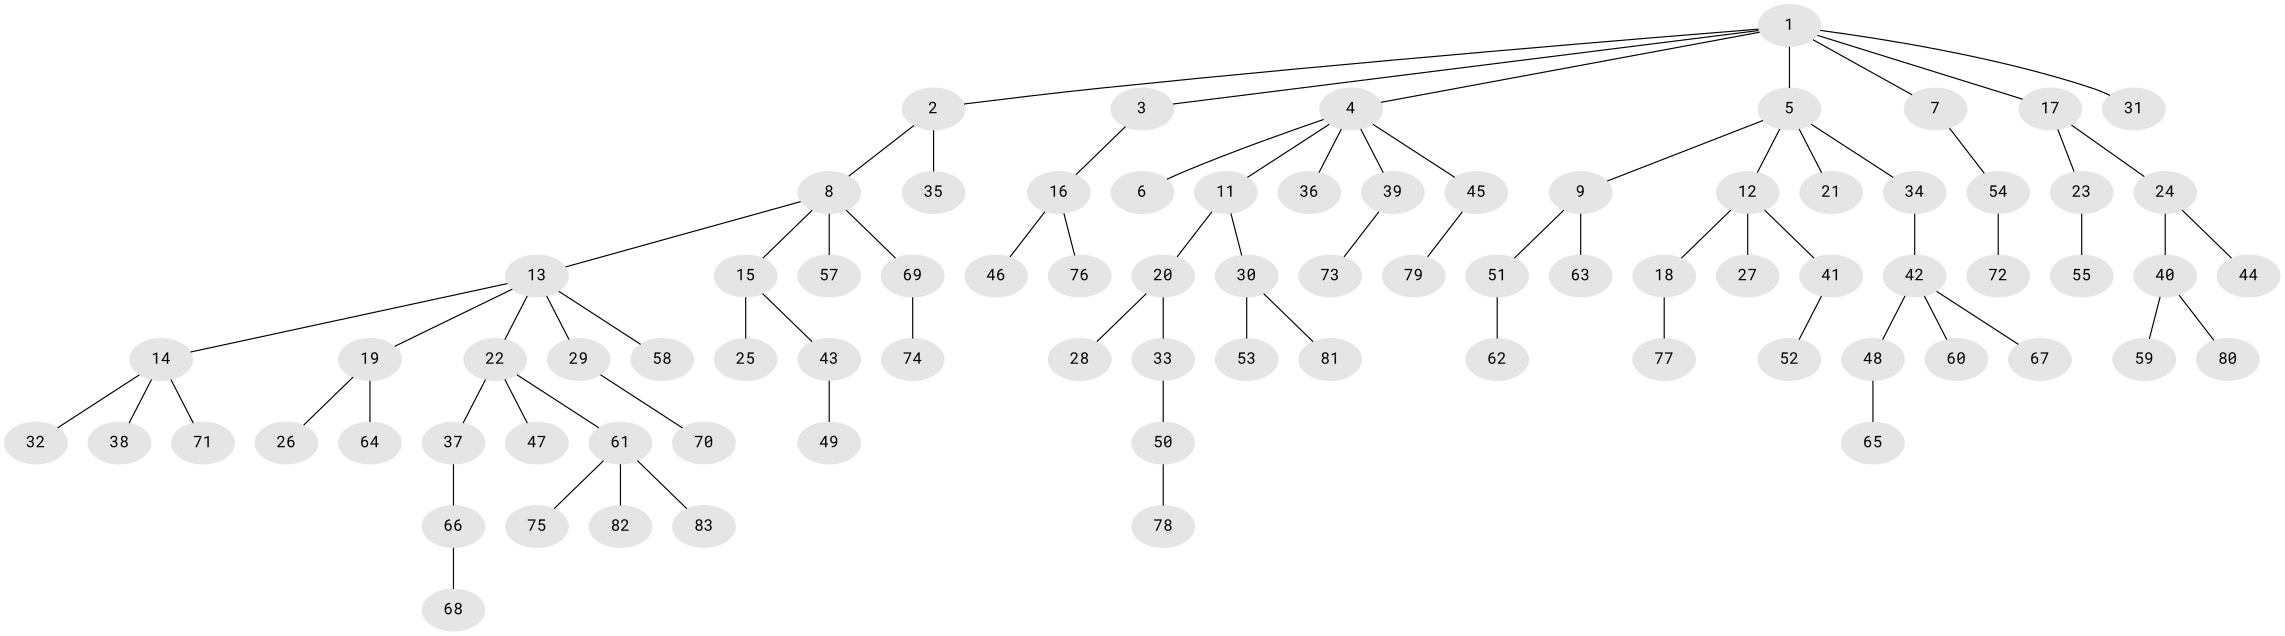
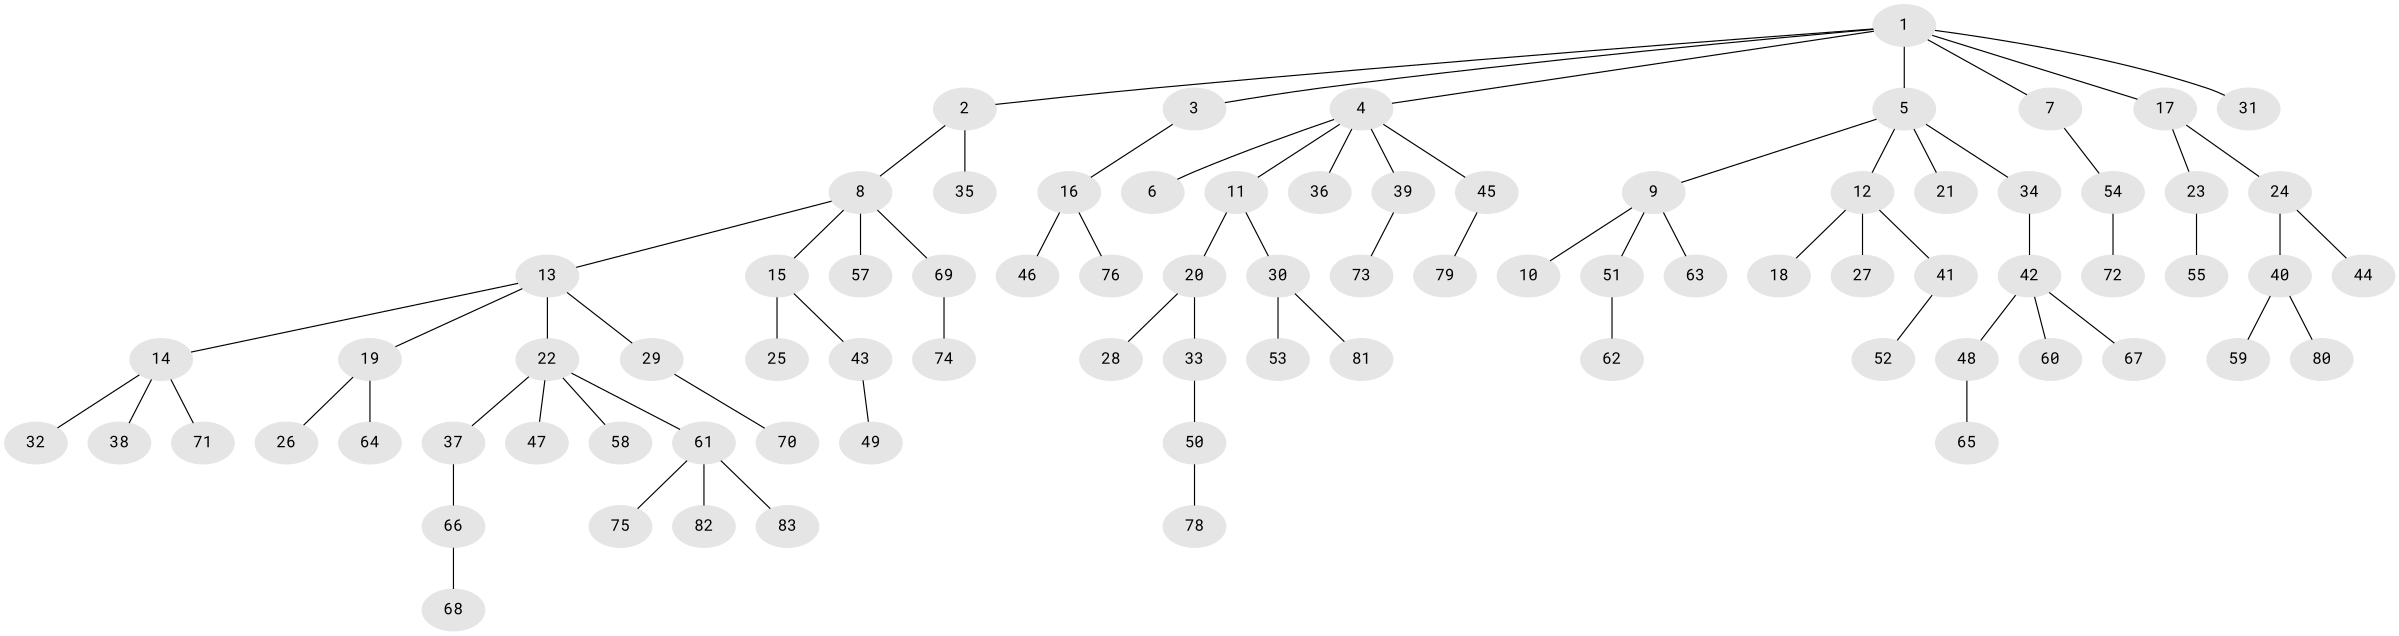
none -> (1529, 276)
(600, 318) -> (584, 401)
(1664, 360) -> none
